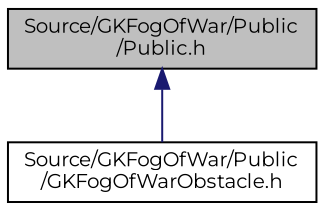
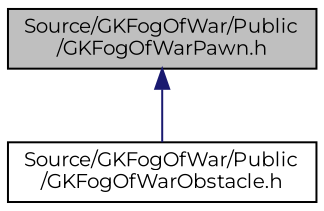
(162, 39) -> (162, 39)
